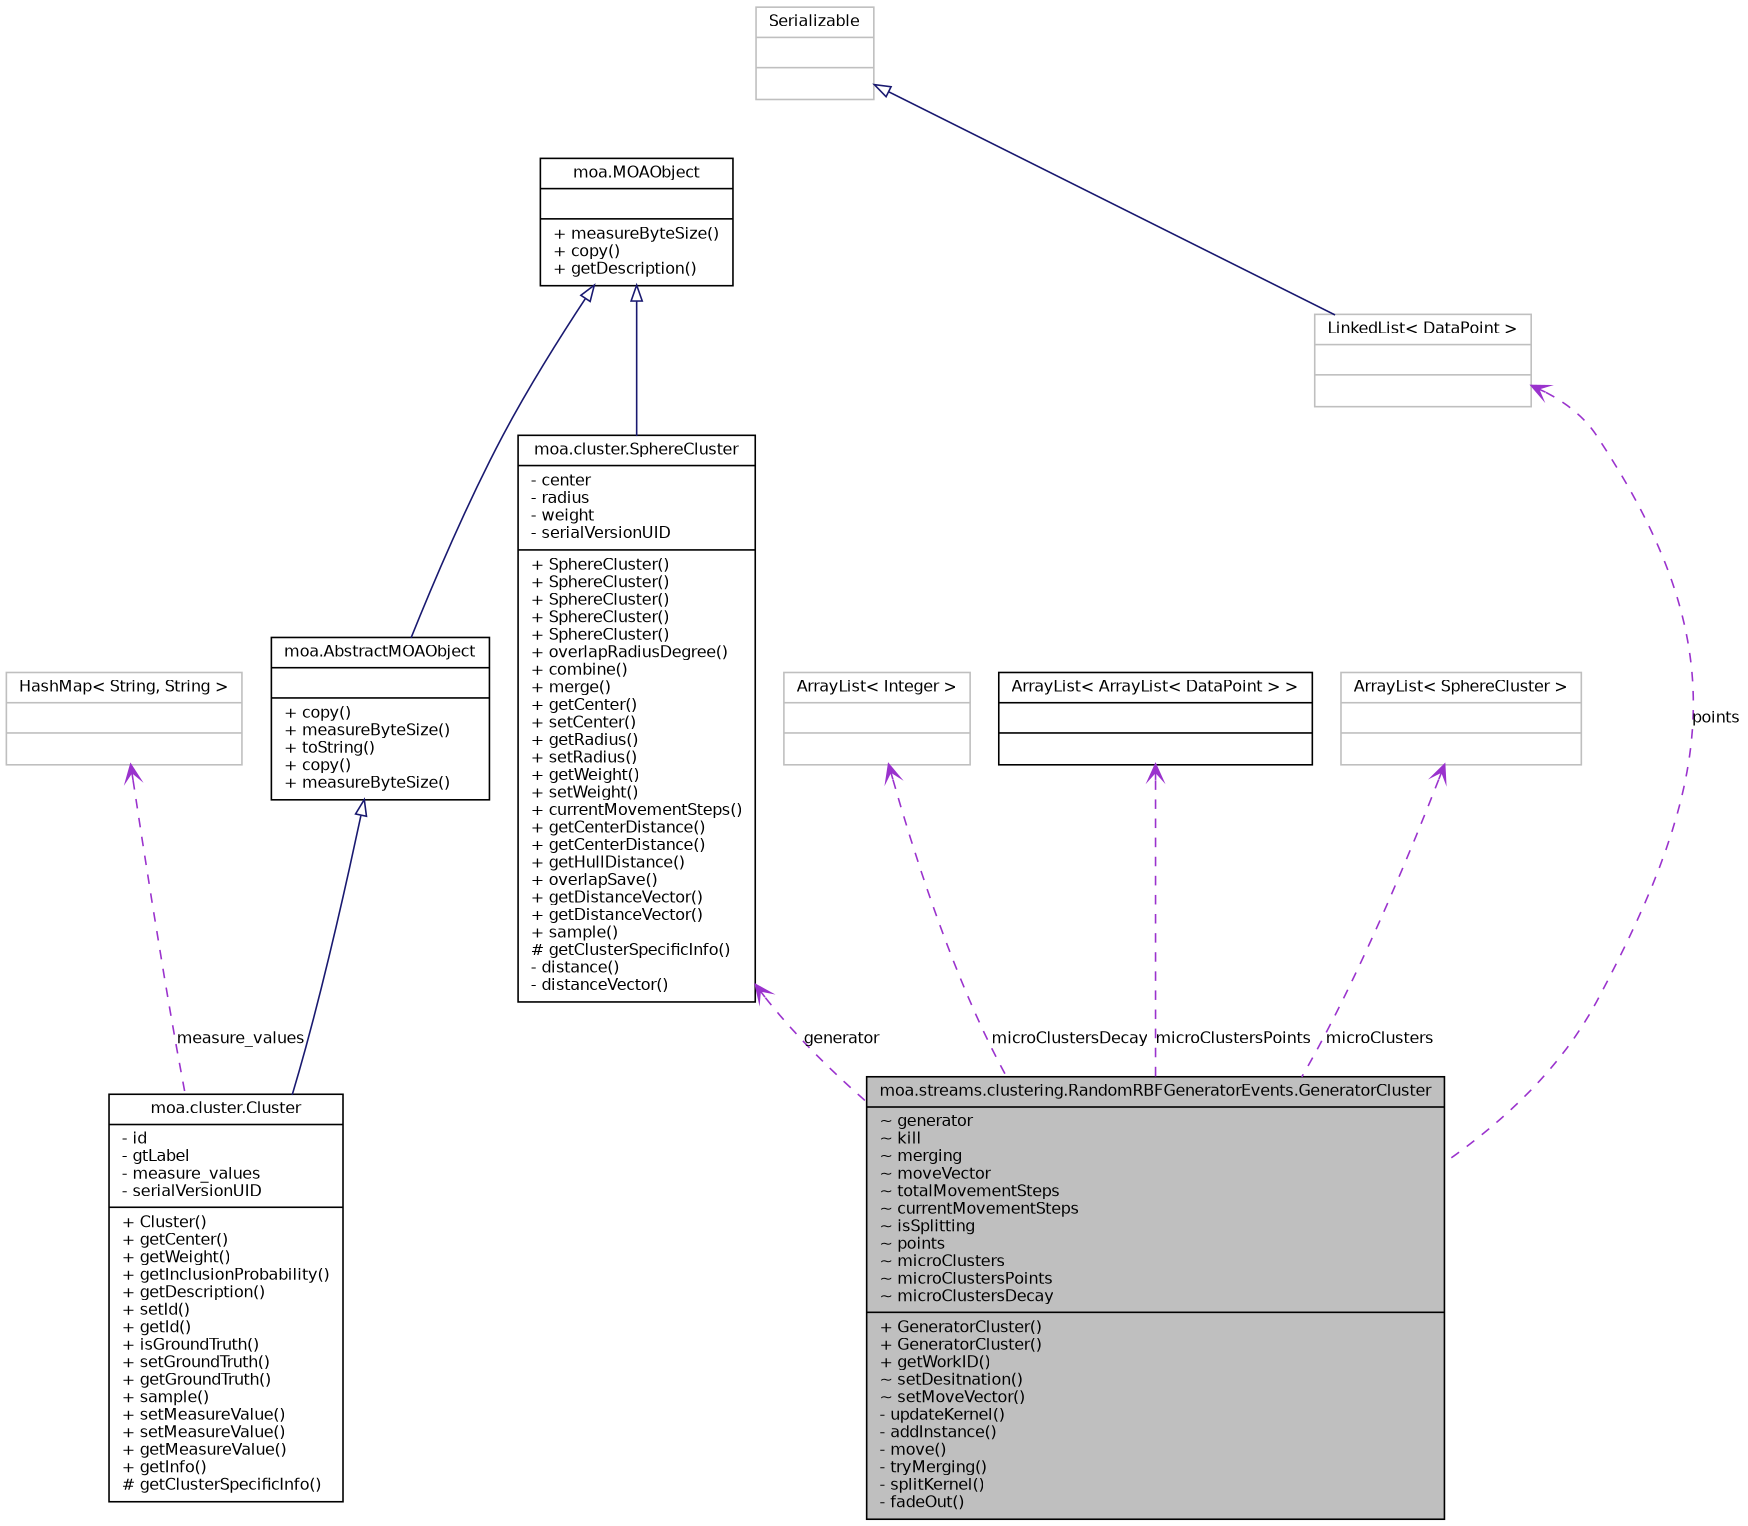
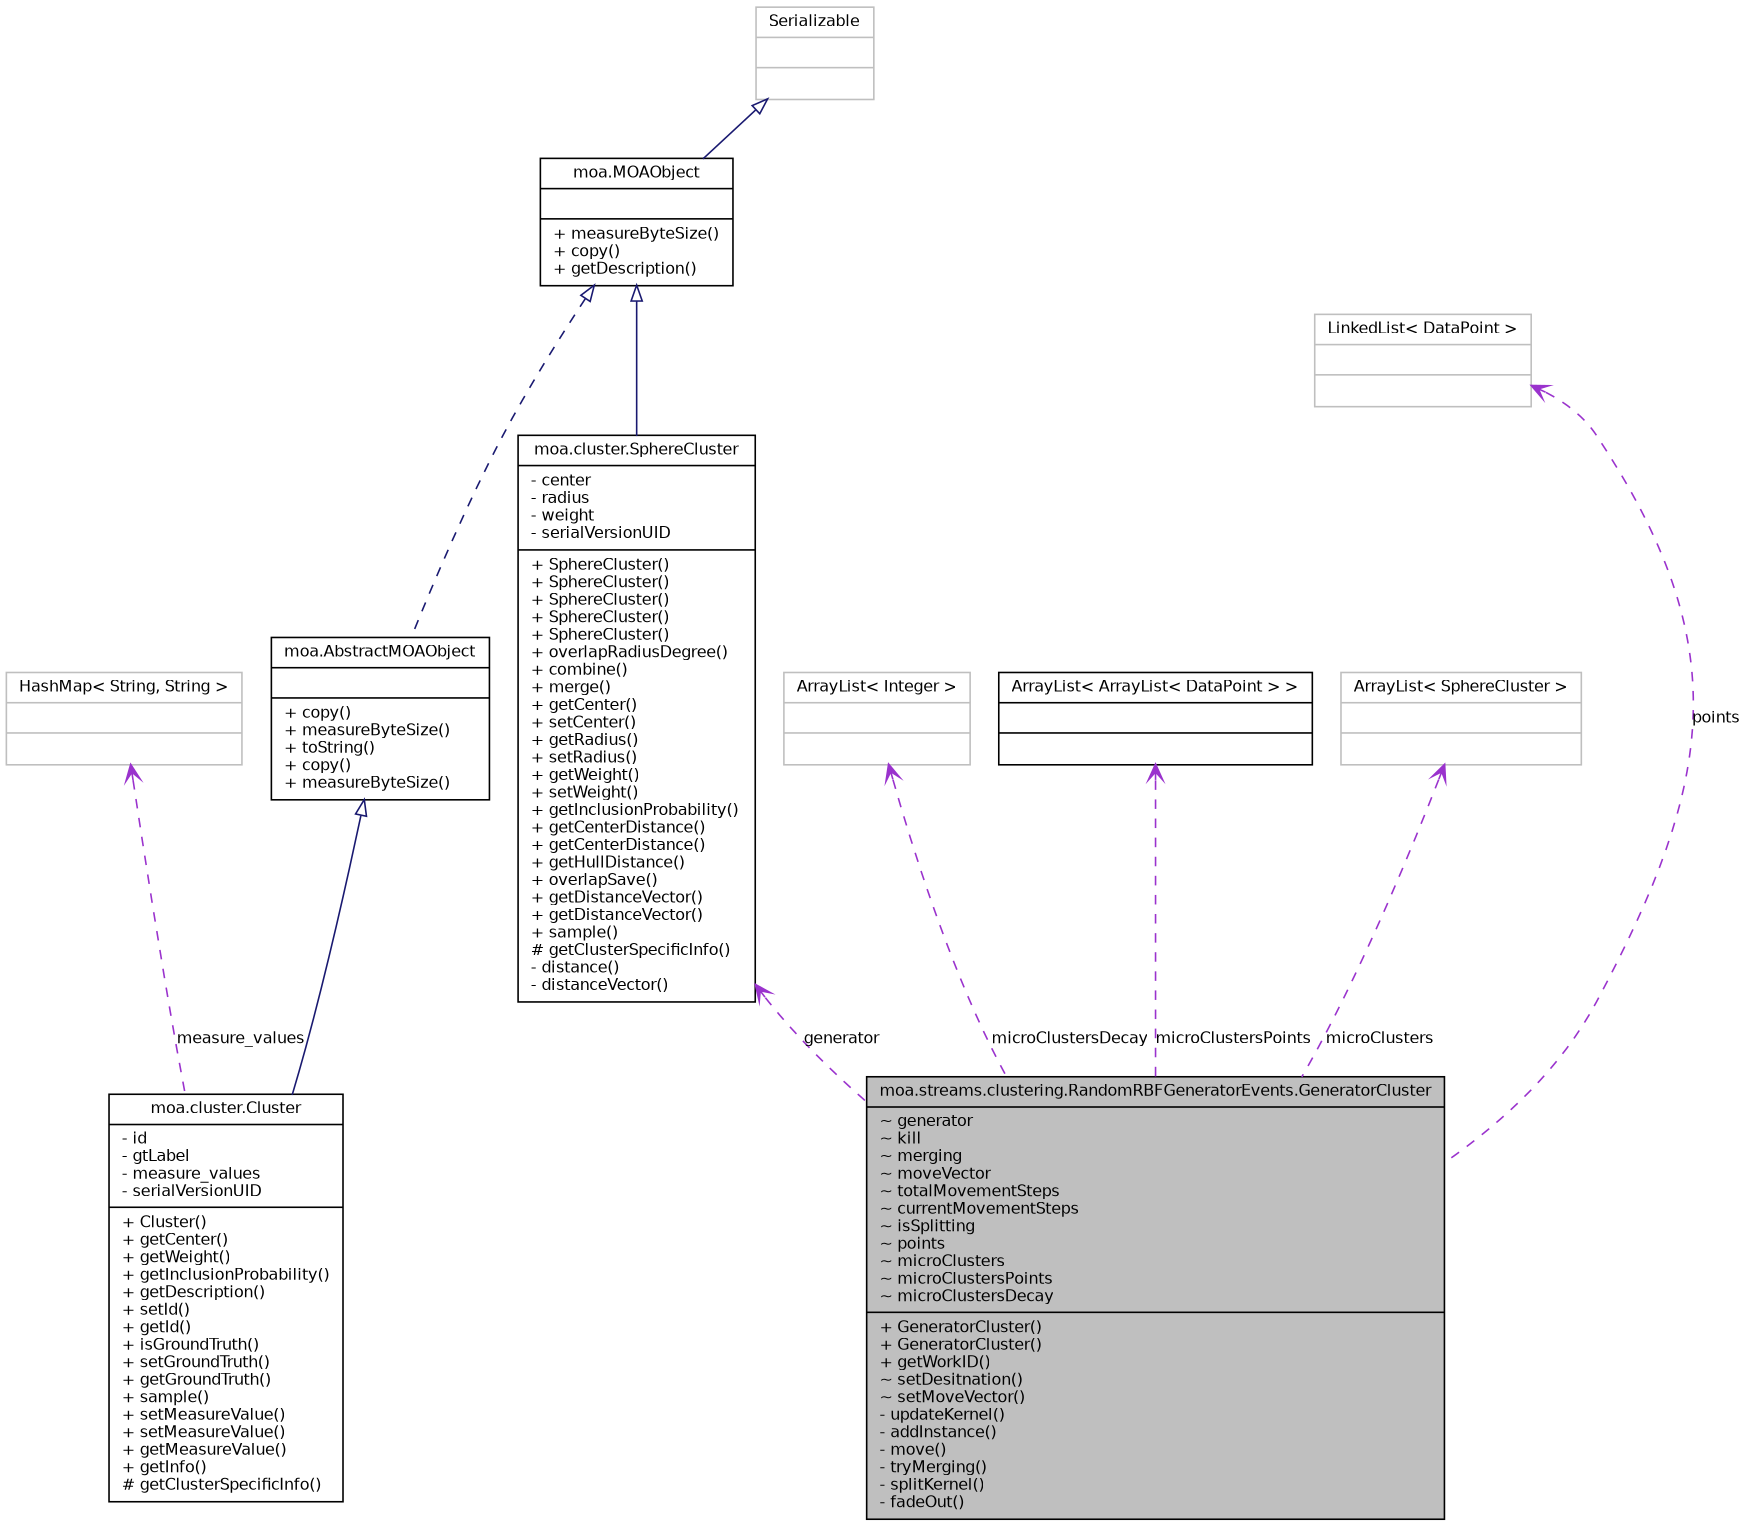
(1112, 203) -> (729, 134)
(489, 463) -> (489, 463)
(637, 810) -> (635, 810)
